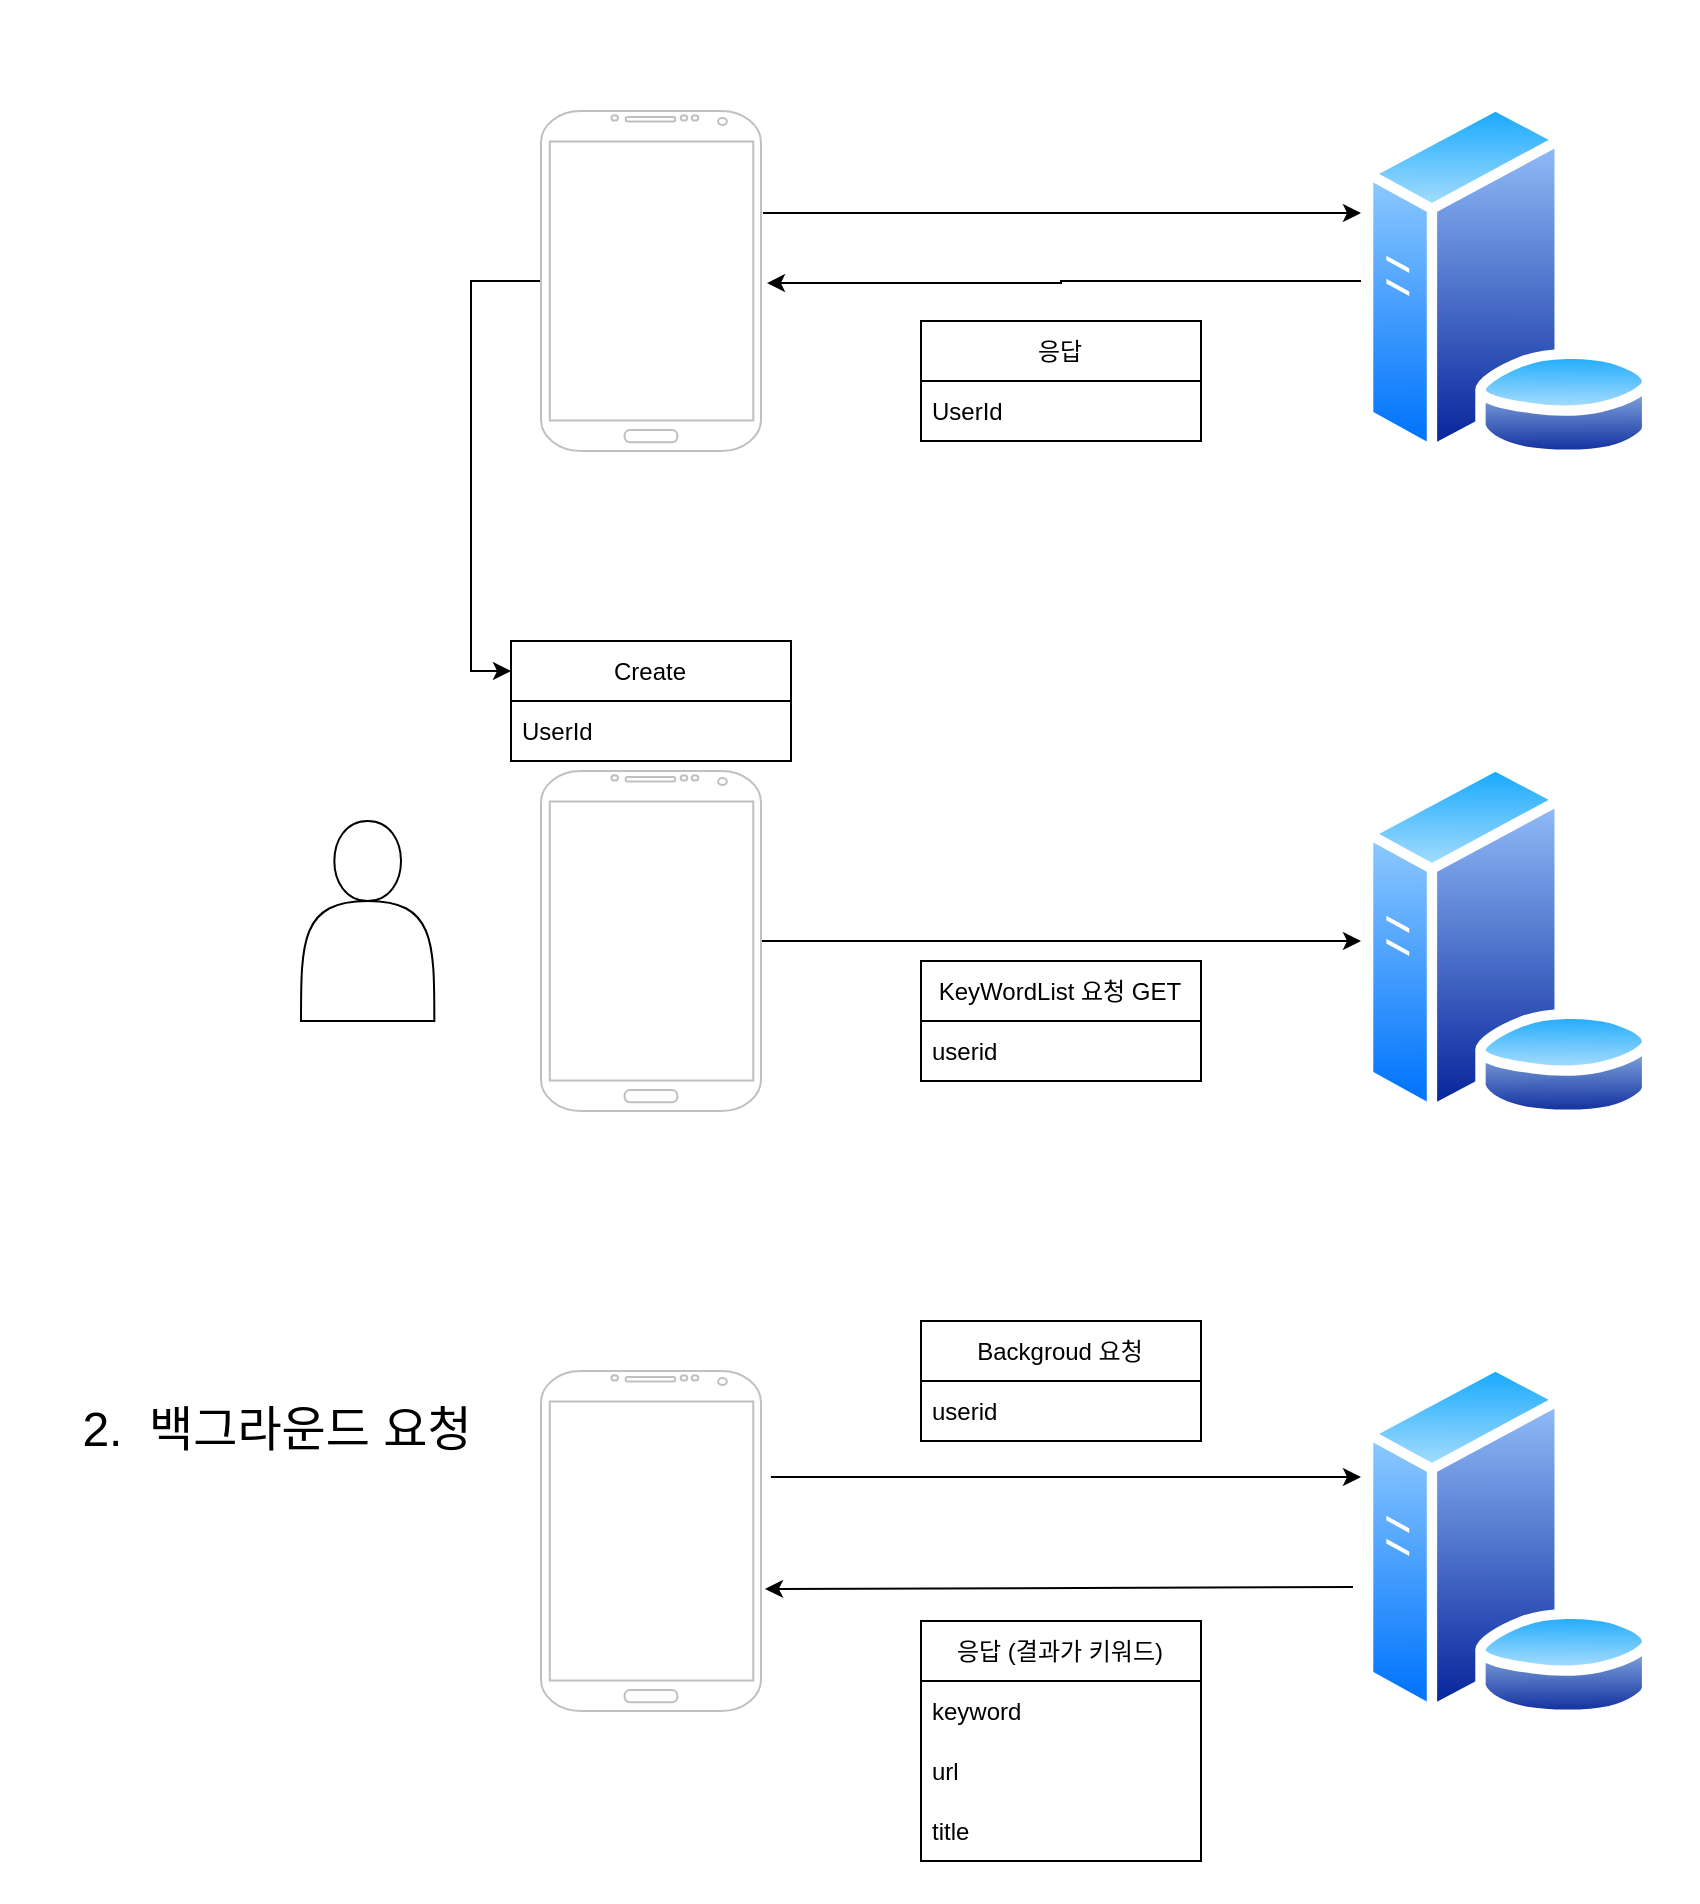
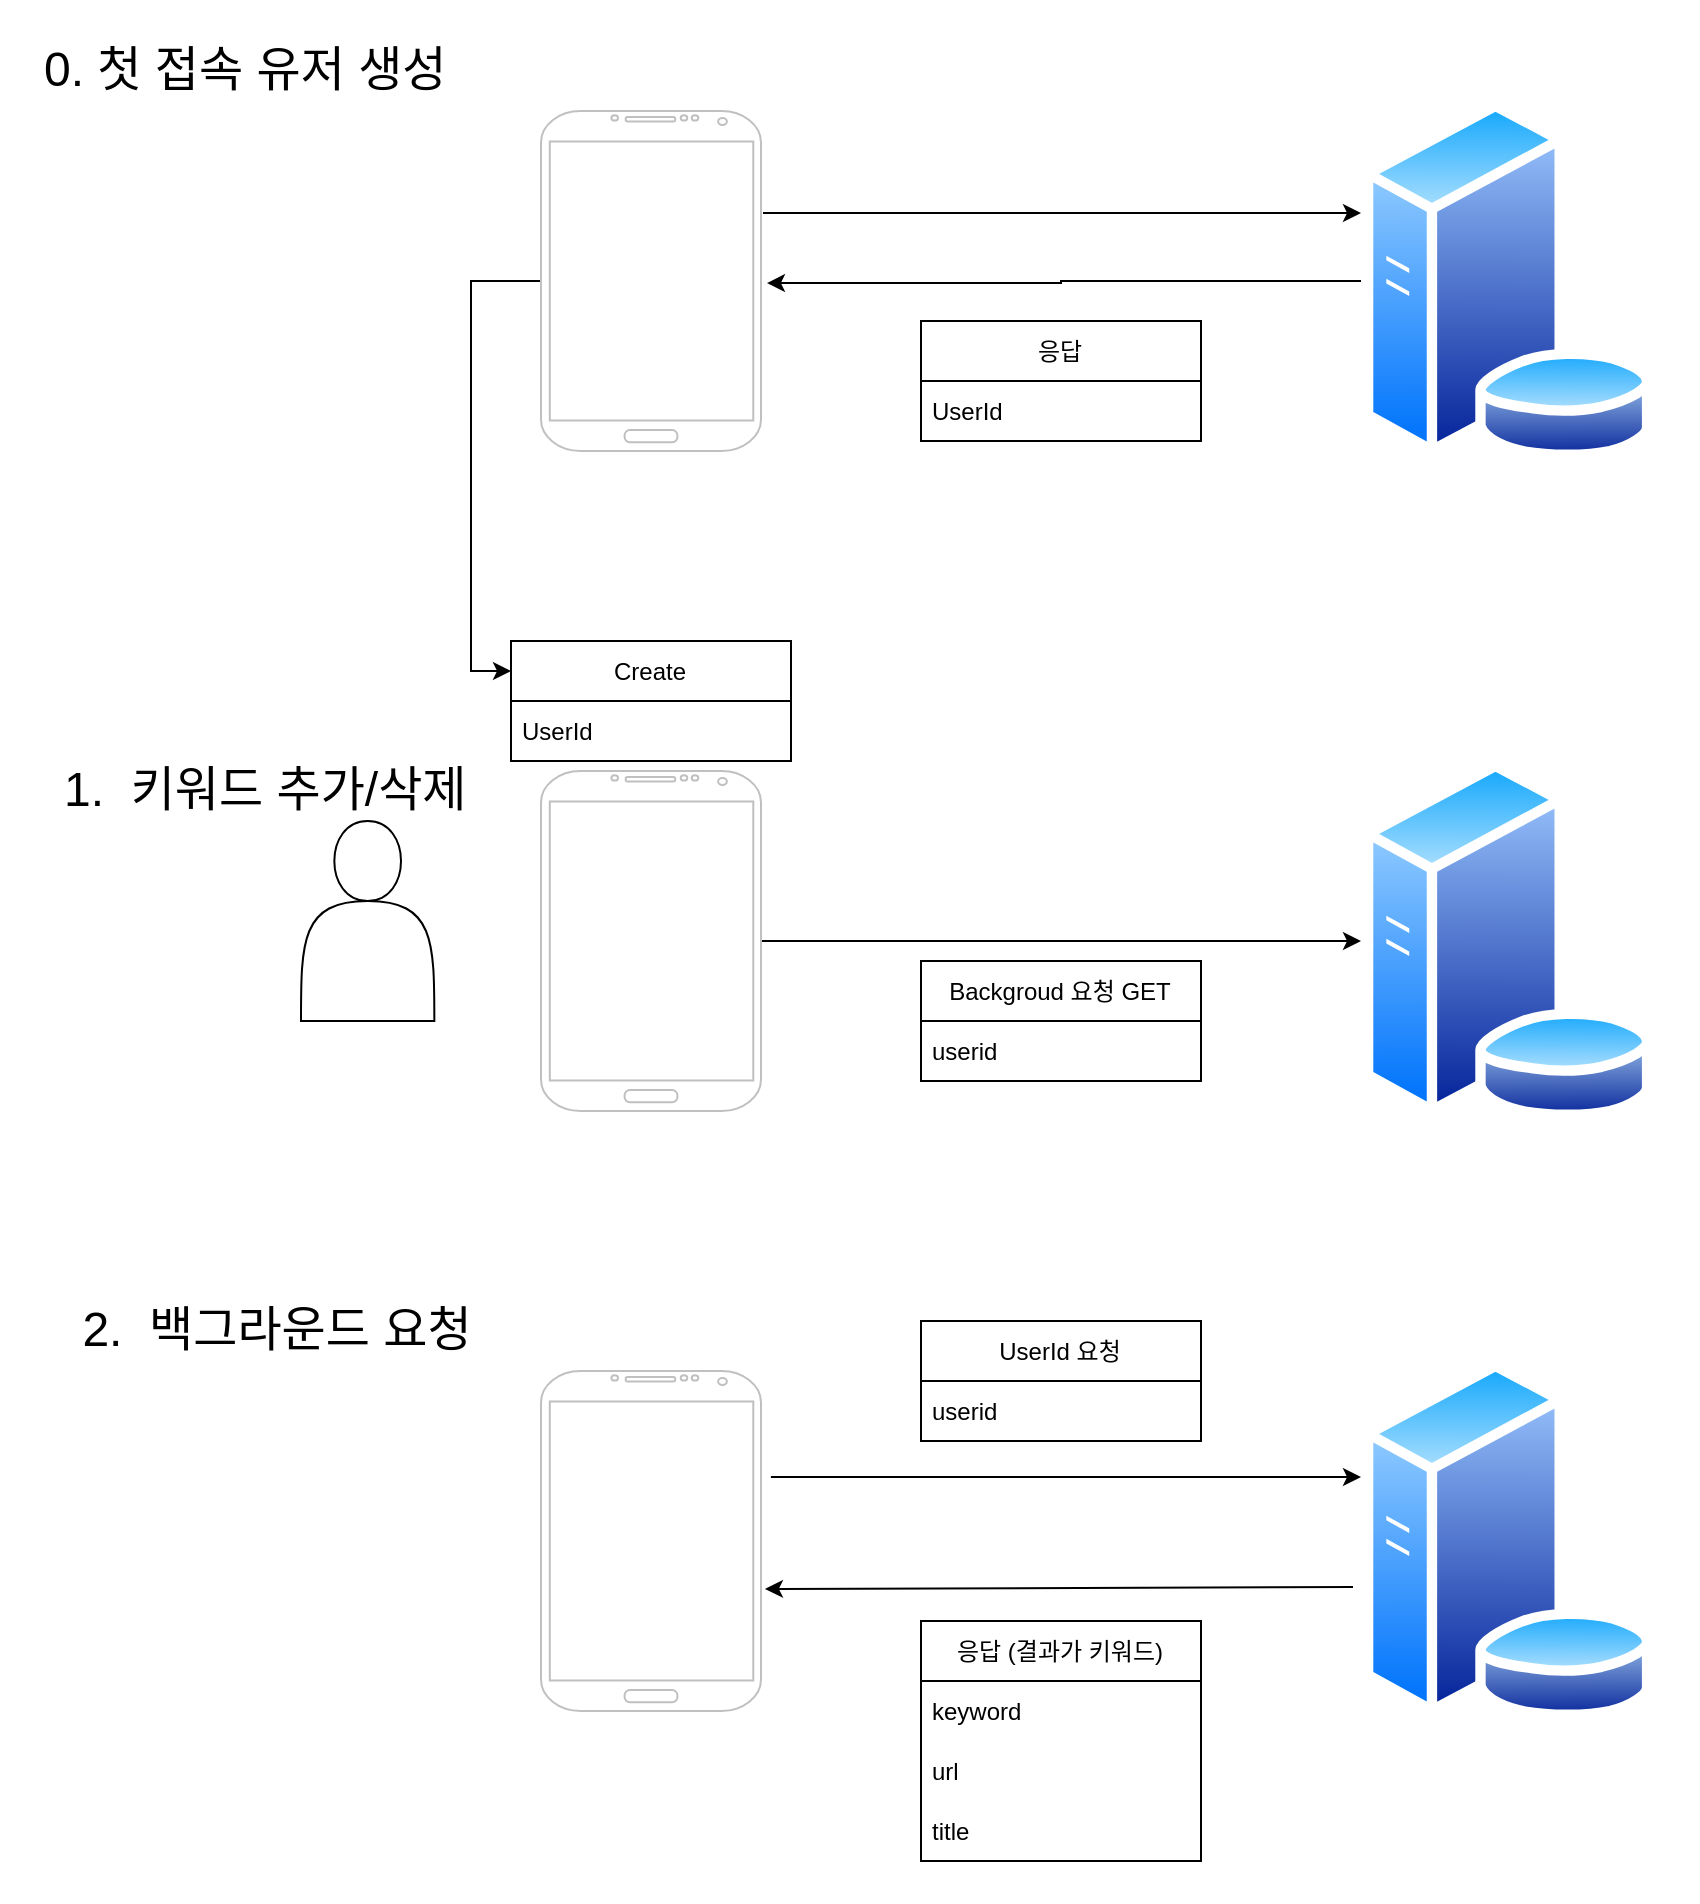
none -> (321, 71)
none -> (291, 791)
(1060, 992) -> (1060, 992)
(1060, 1352) -> (1060, 1352)
(278, 1431) -> (278, 1331)
